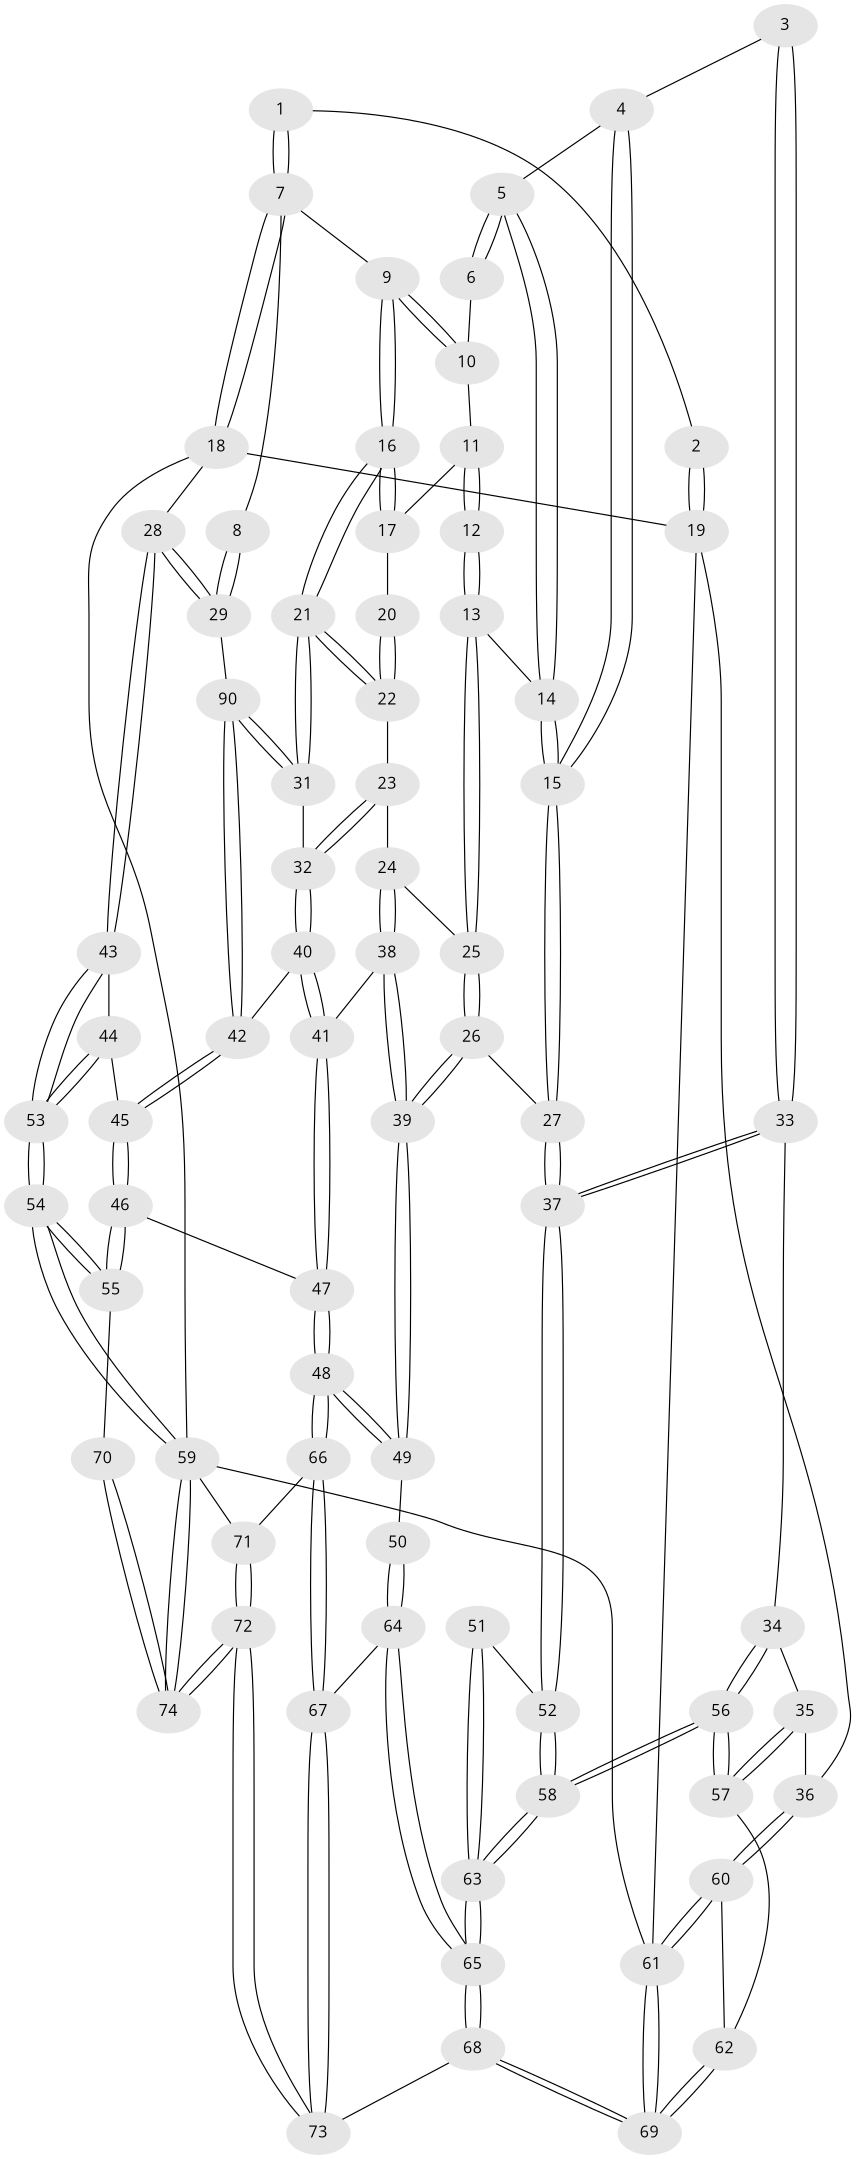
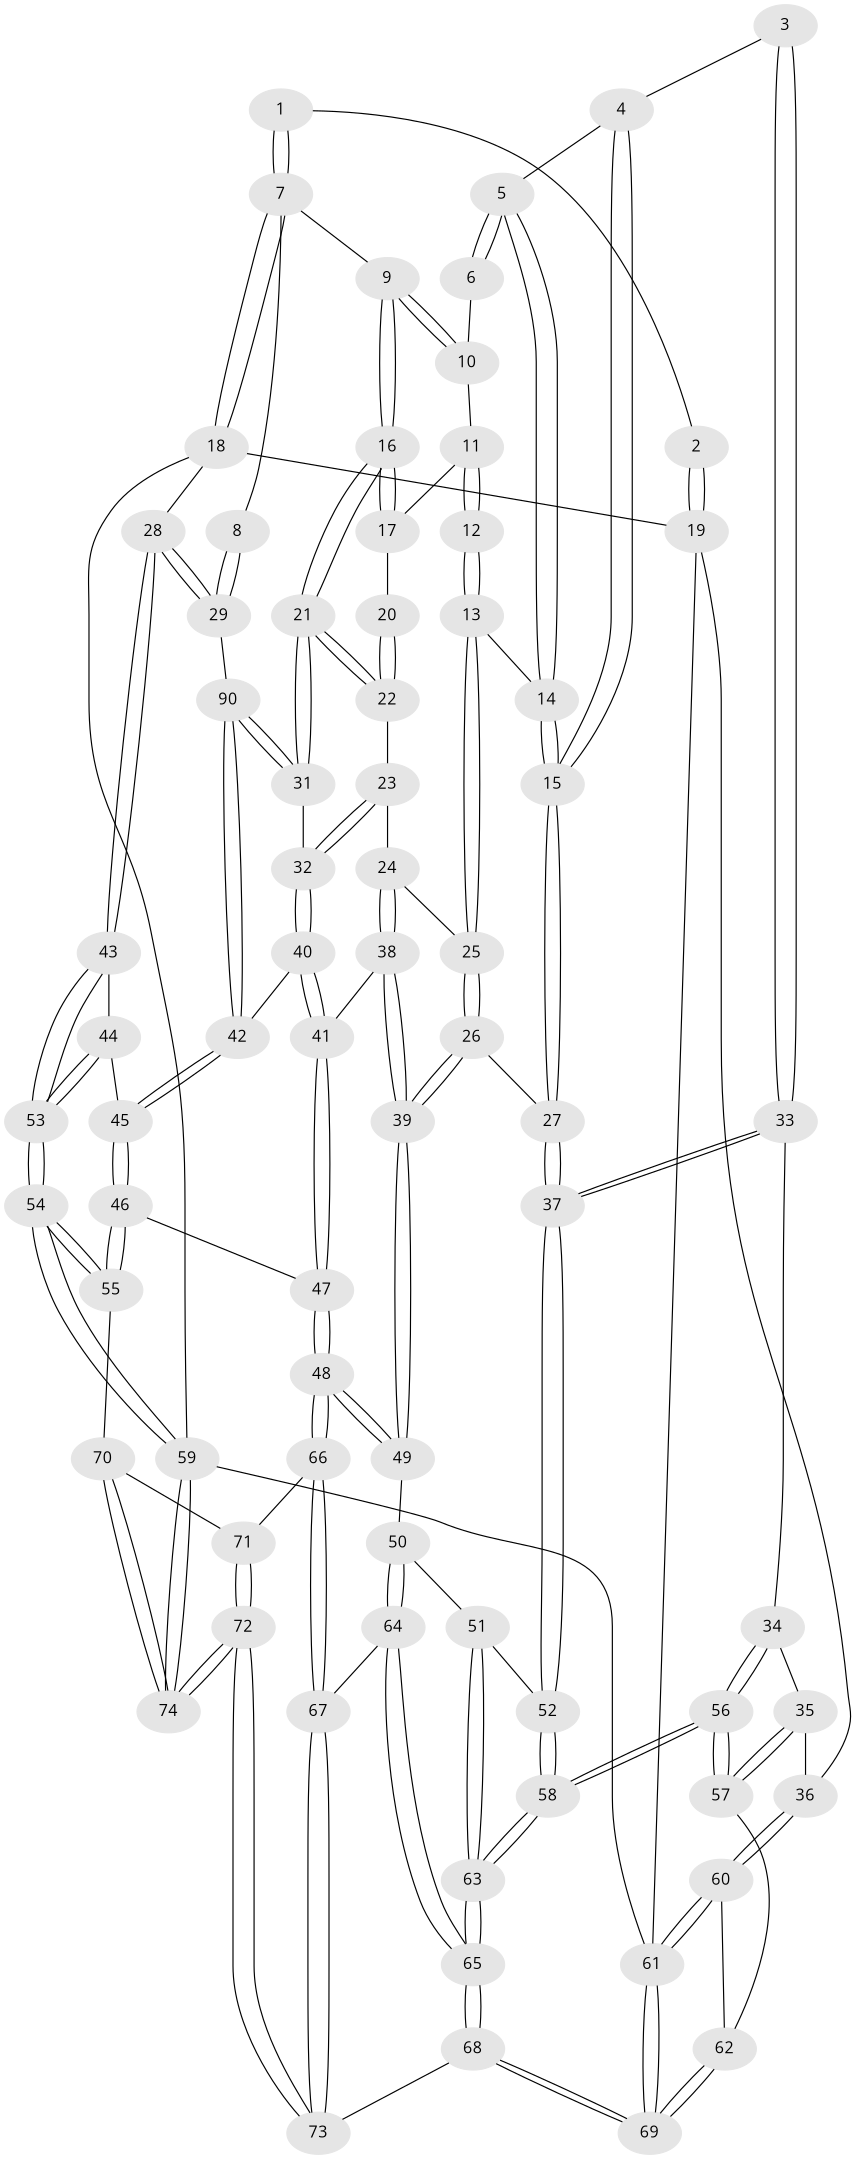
(215, 1501) -> (171, 1500)
none -> (438, 1585)
